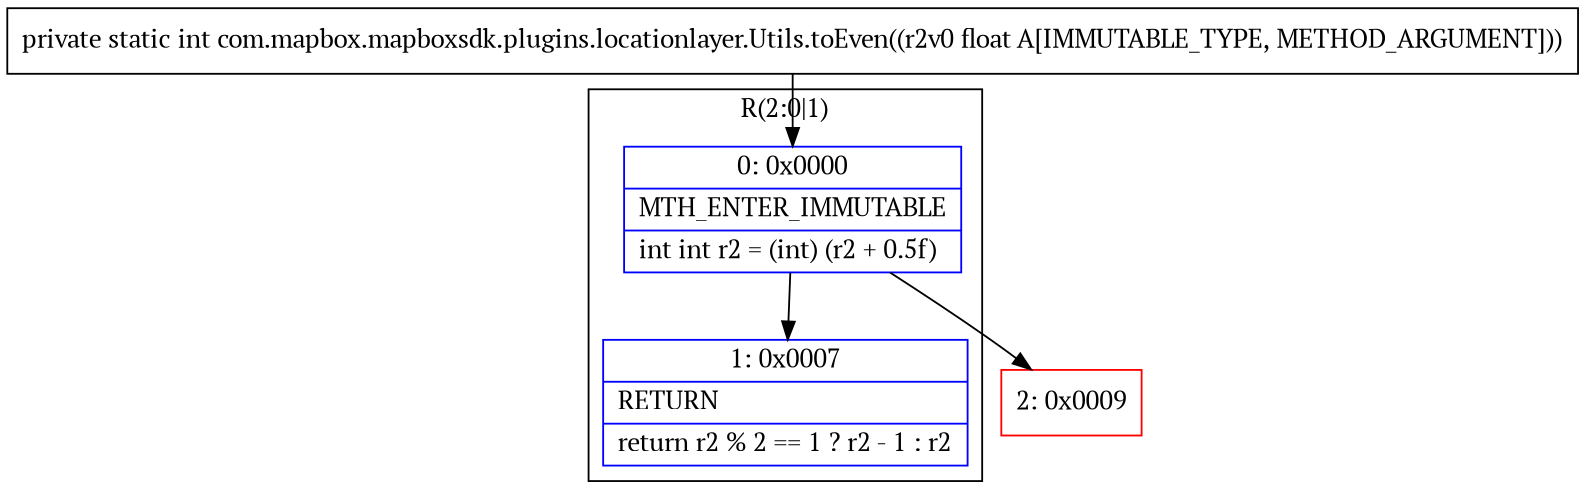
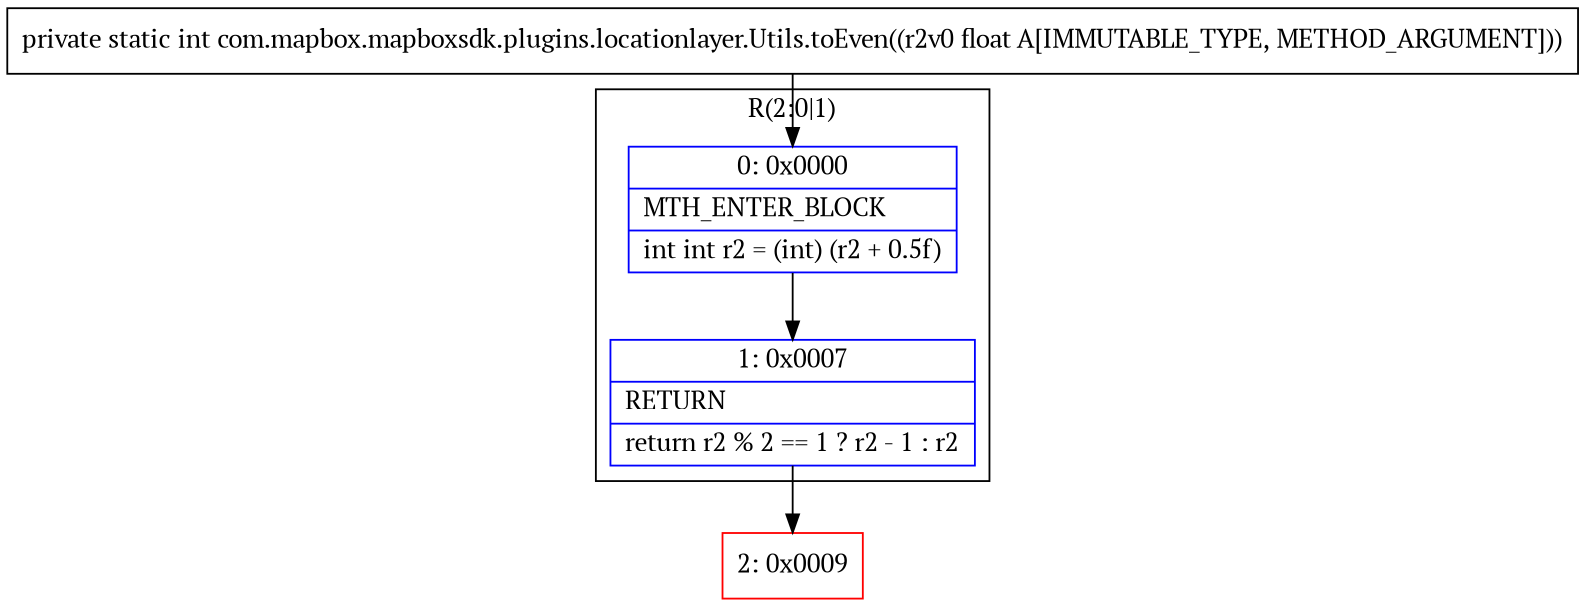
(793, 209) -> (764, 209)
(954, 315) -> (793, 492)
